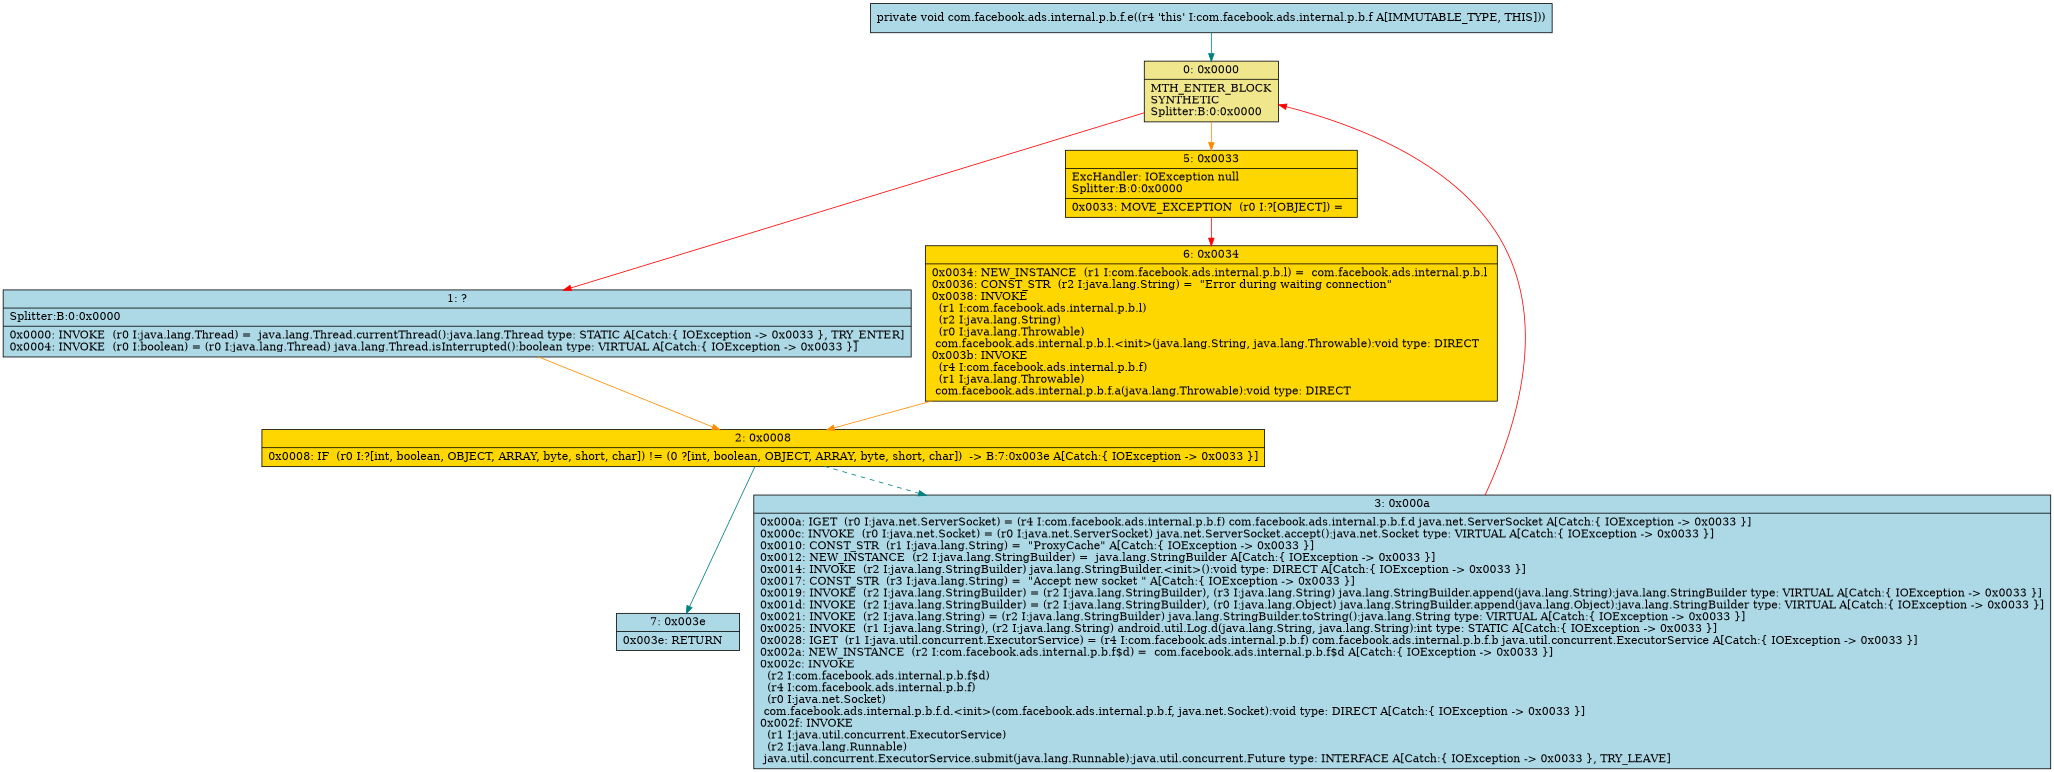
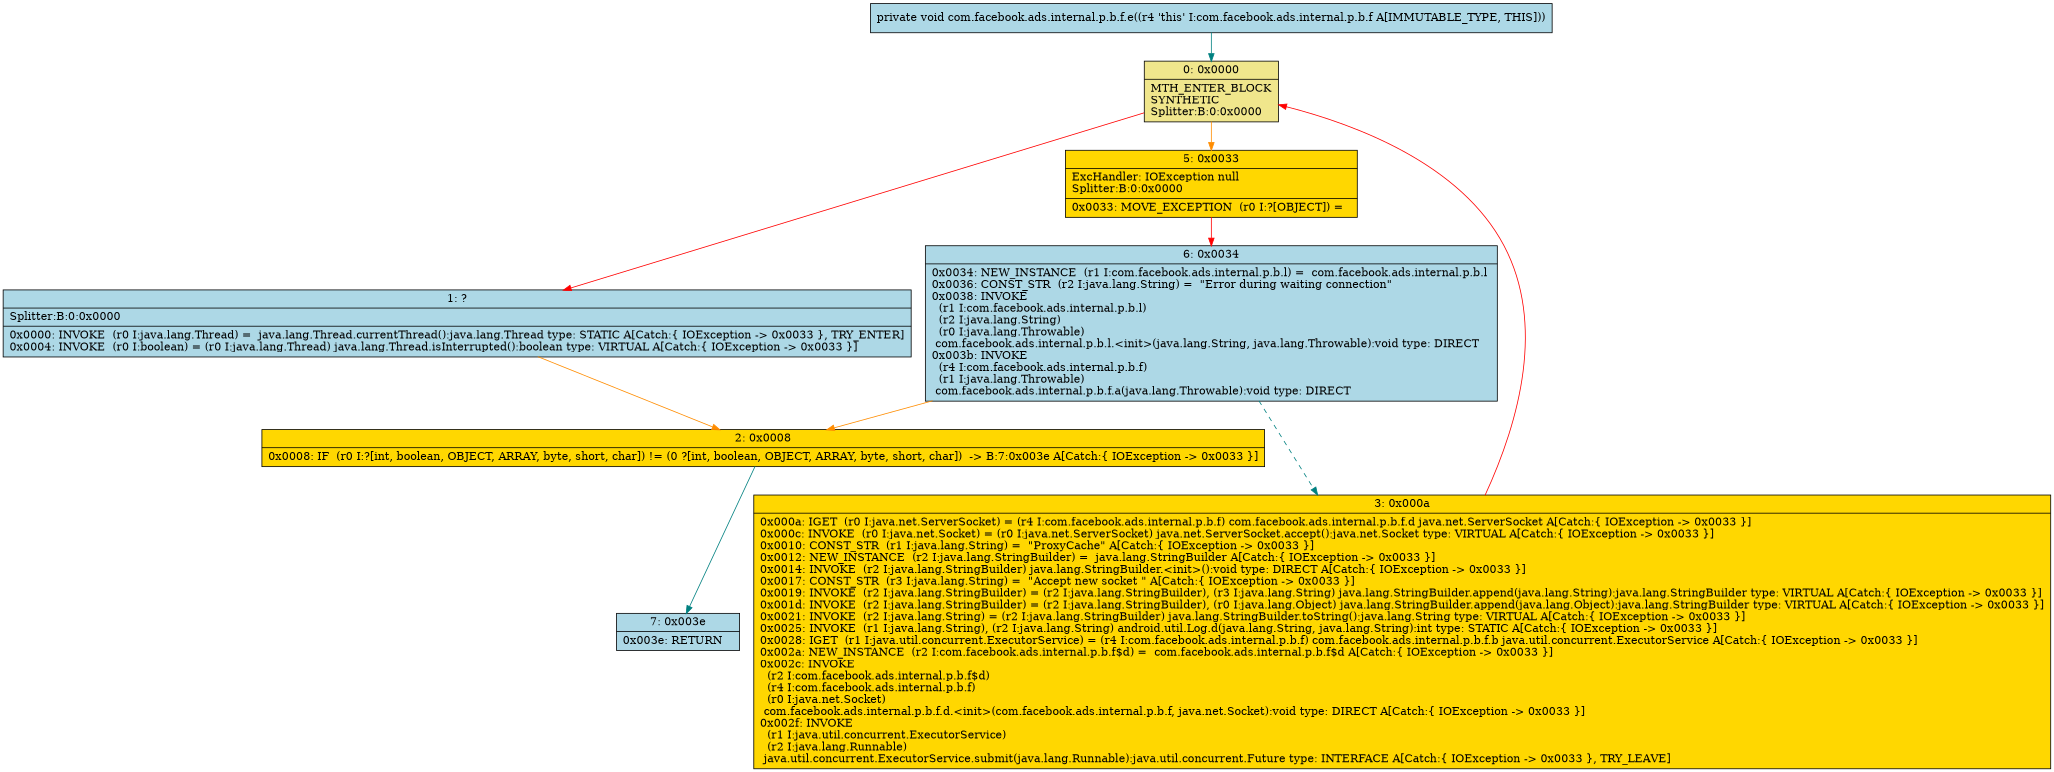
(1211, 323) -> (1211, 323)
(871, 480) -> (1286, 445)
(1402, 632) -> (1402, 632)
